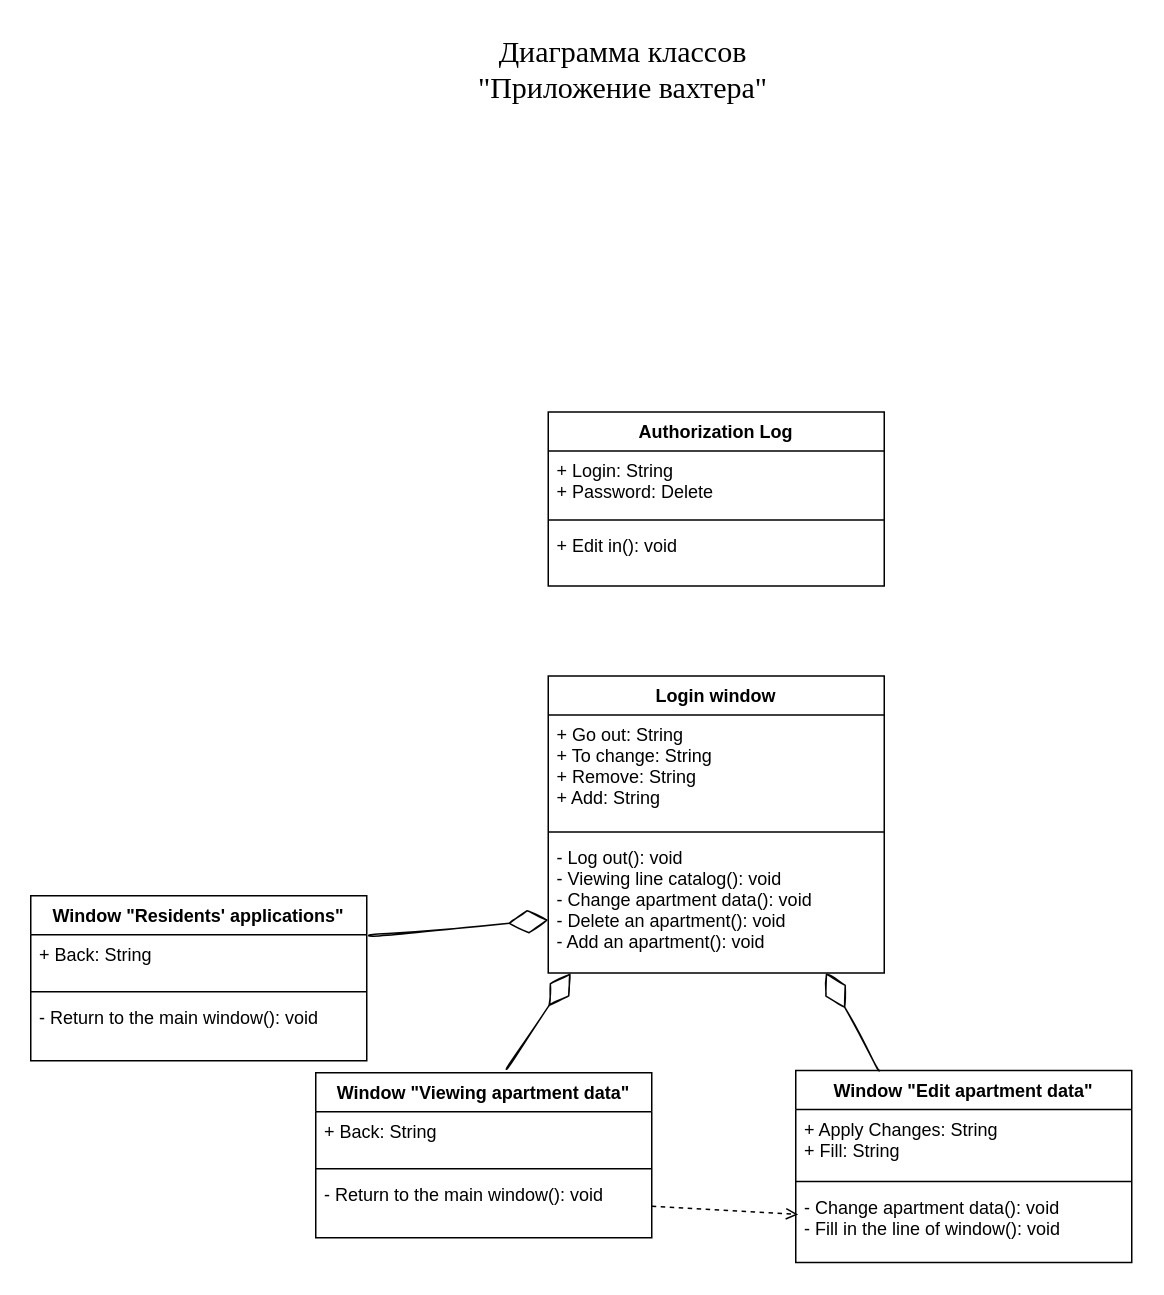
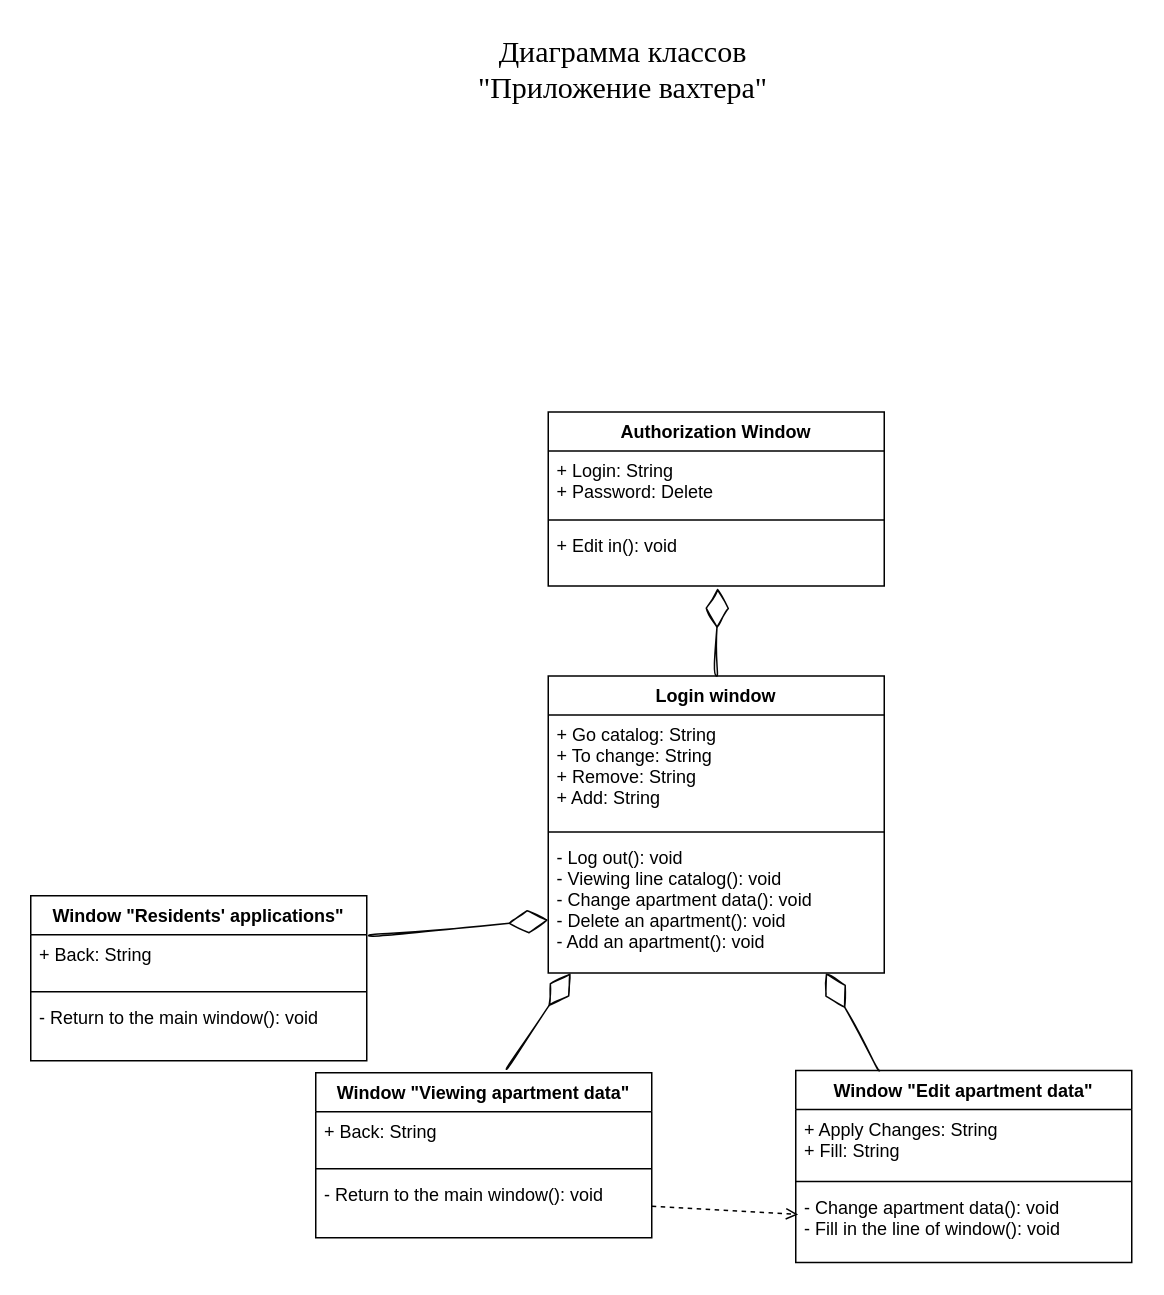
(716, 432) -> (716, 432)
none -> (717, 651)
(625, 735) -> (643, 735)
